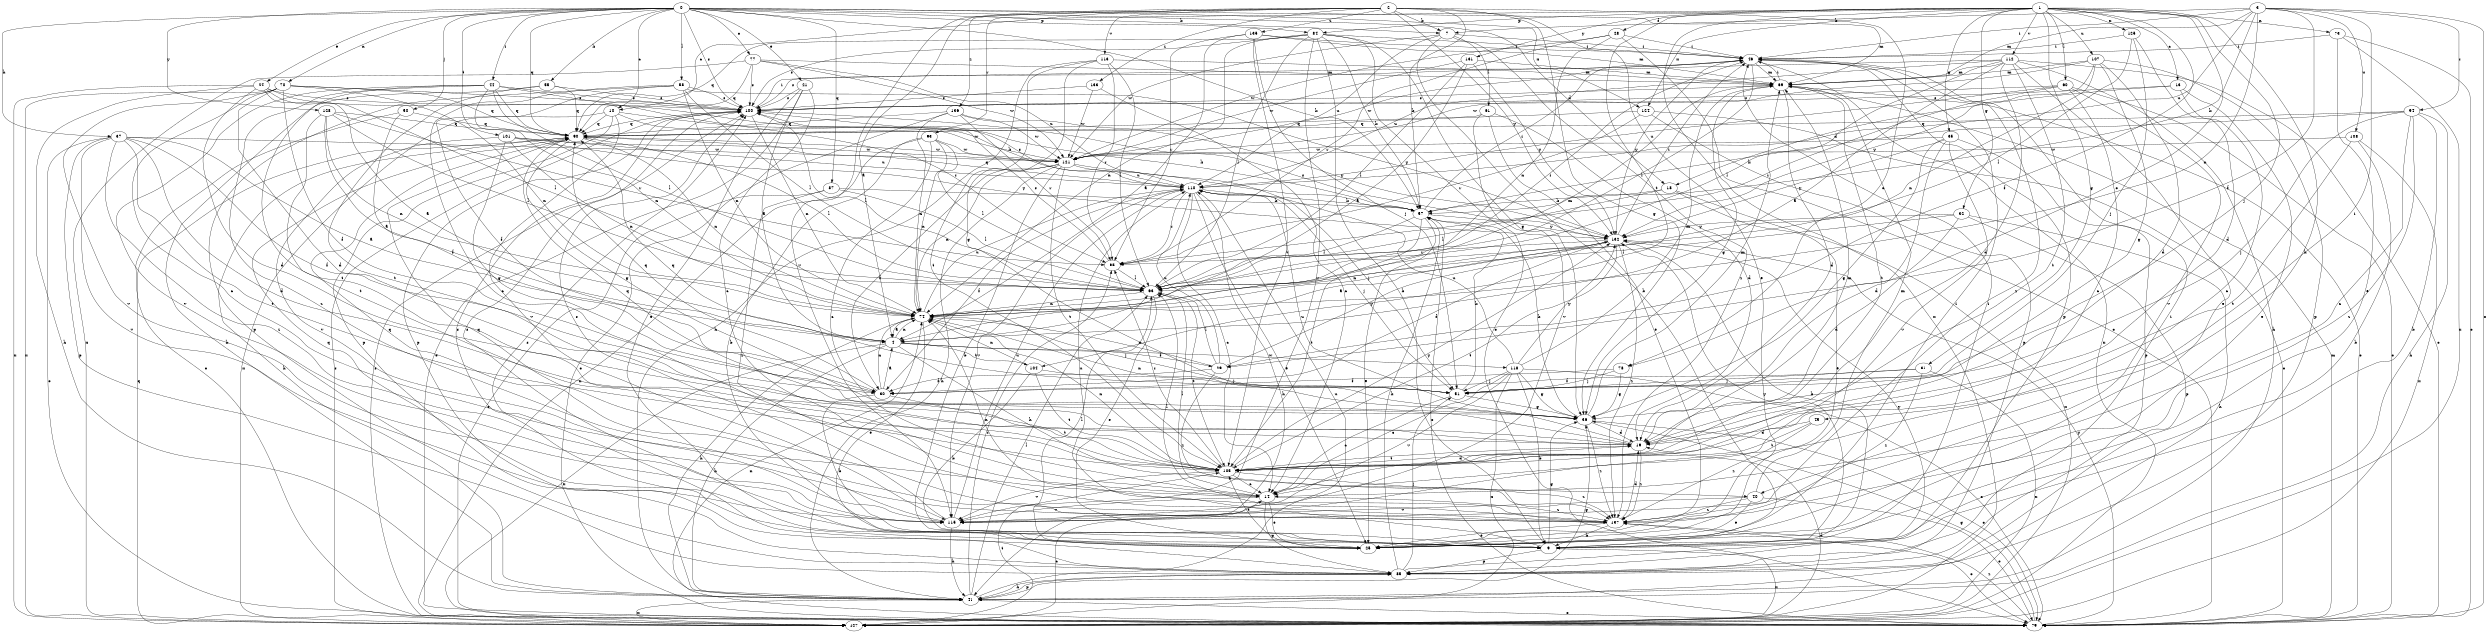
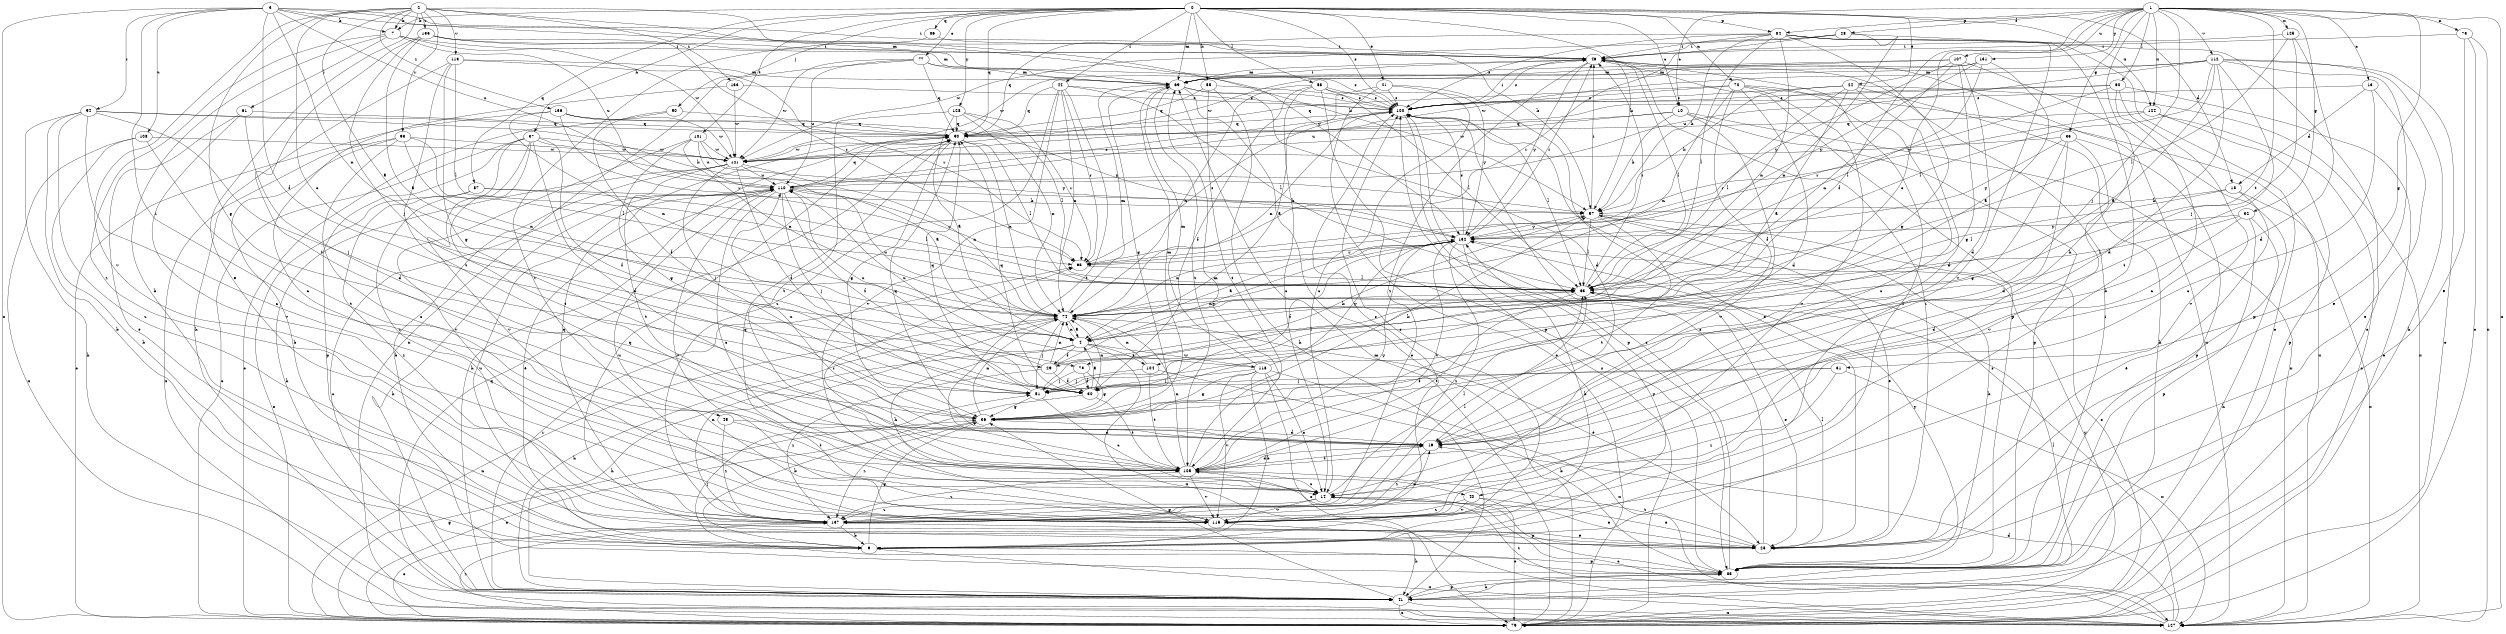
none -> (932, 34)
(1900, 289) -> none
(1298, 533) -> (1440, 432)
